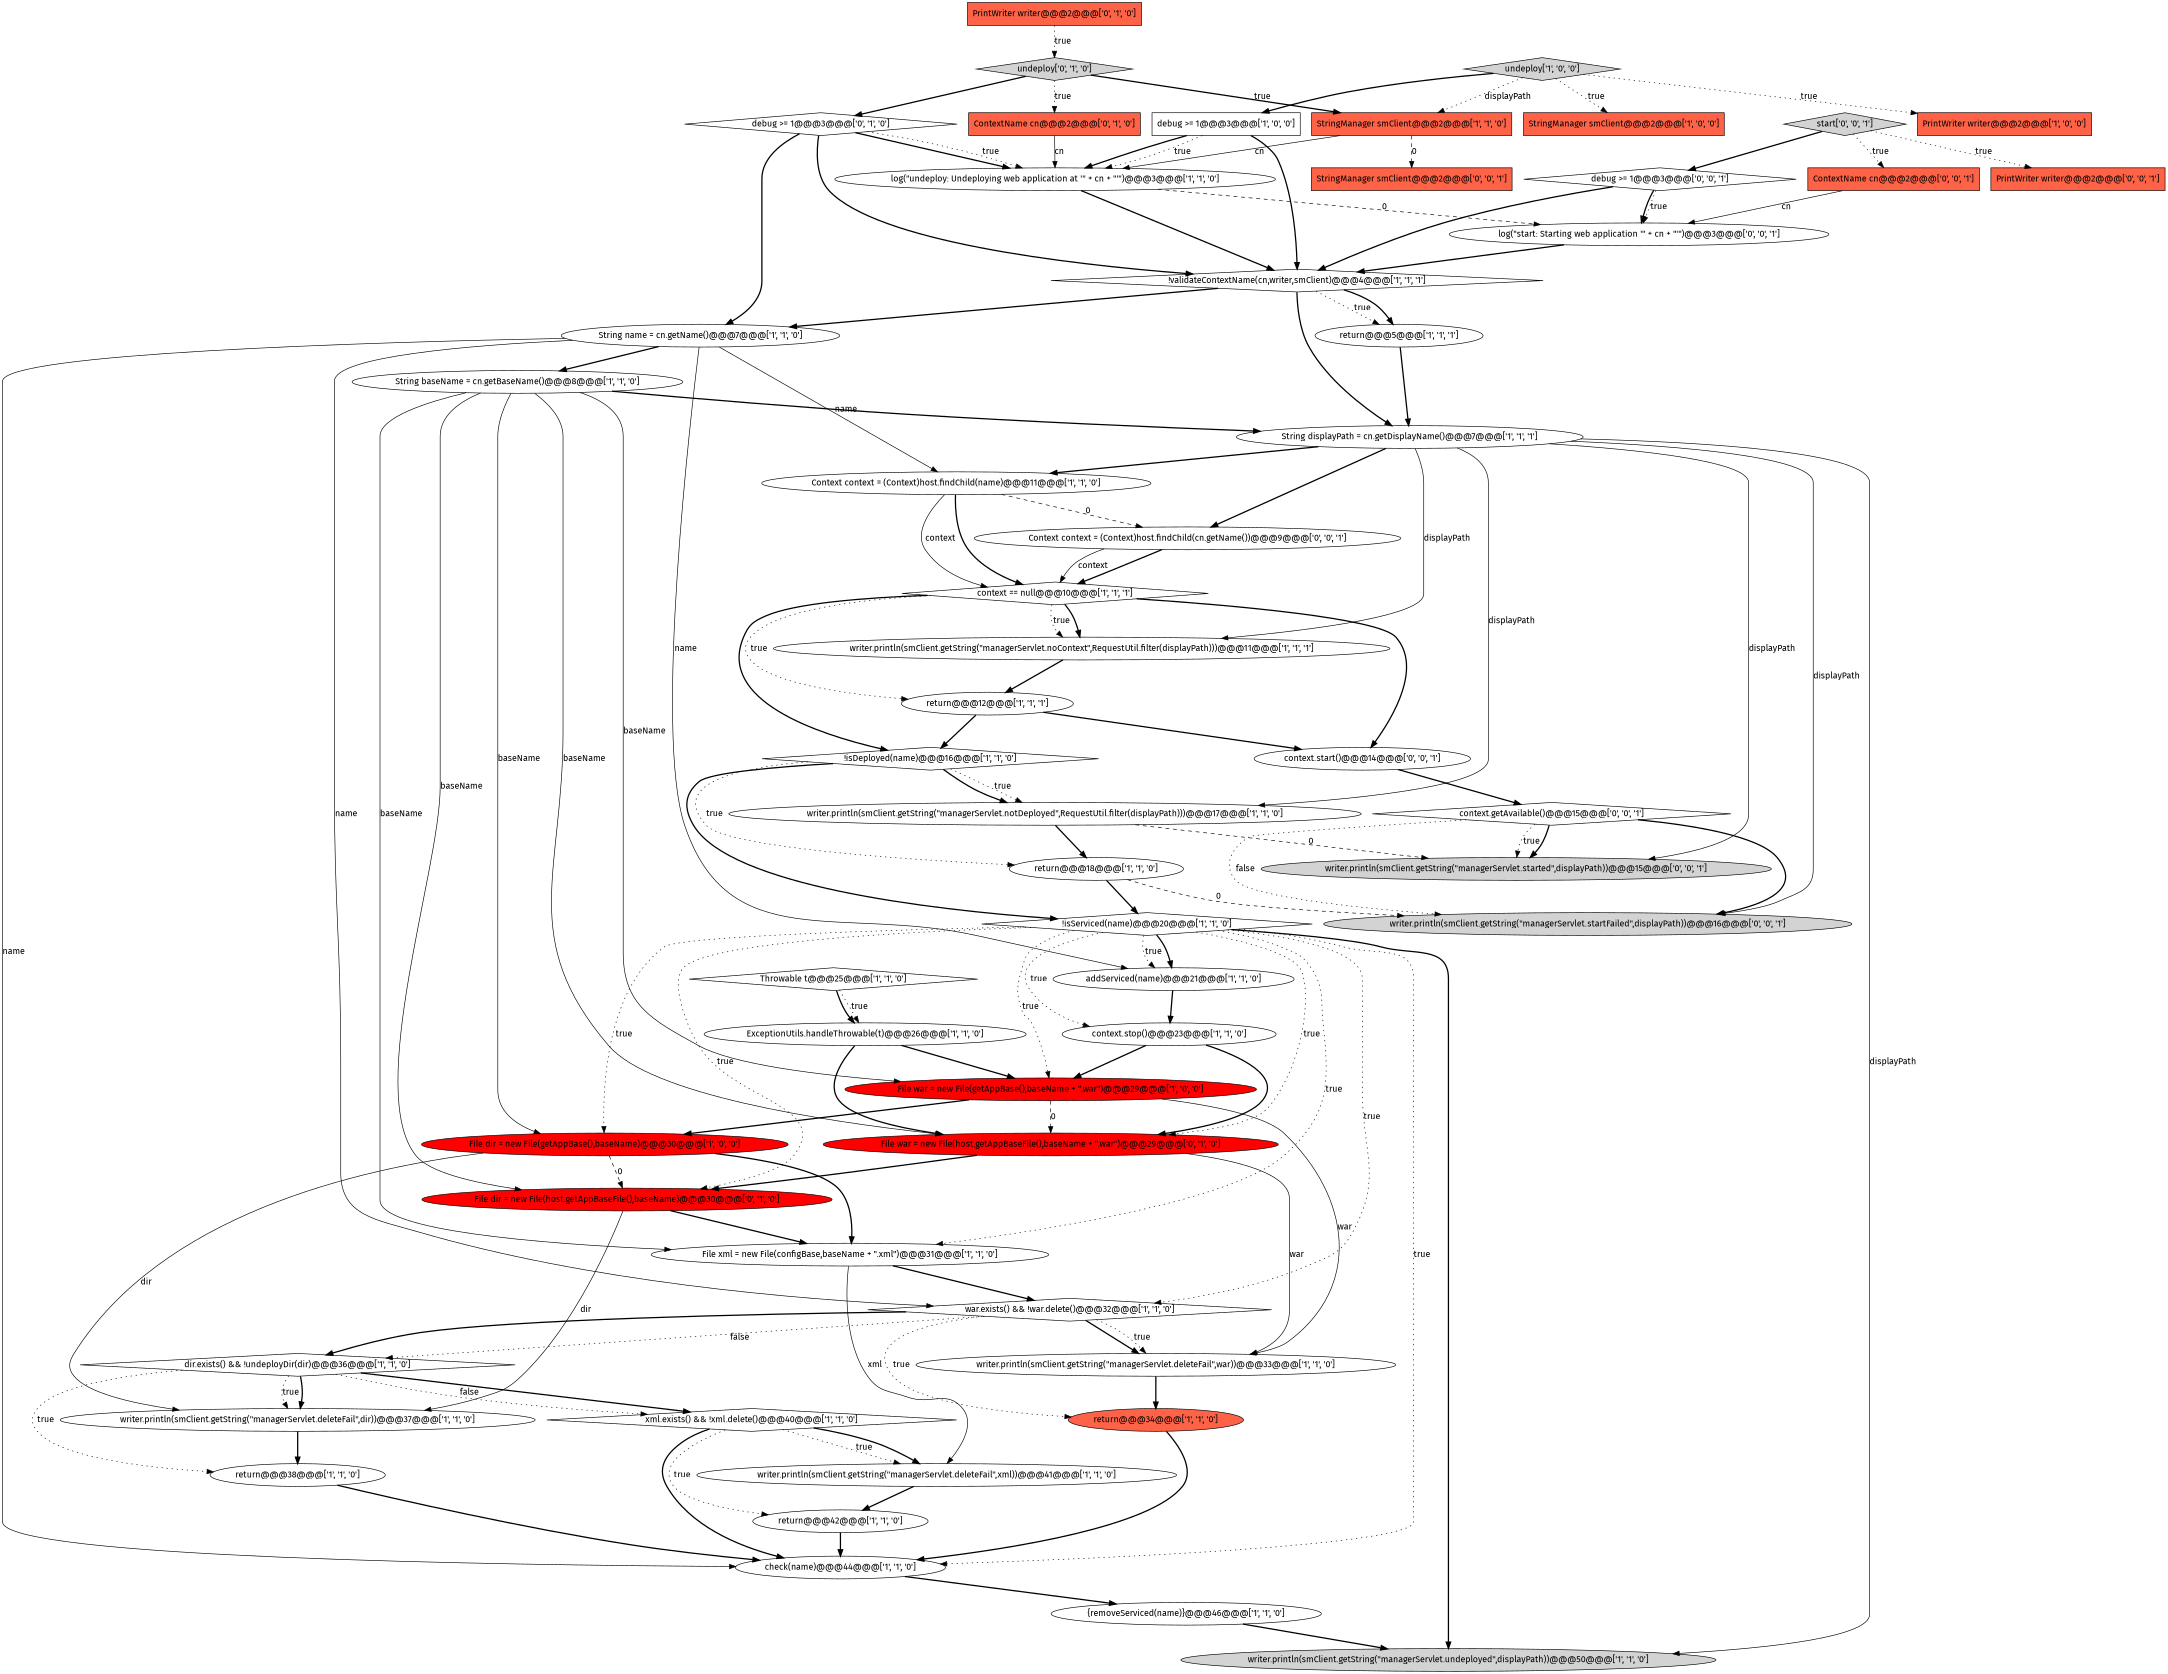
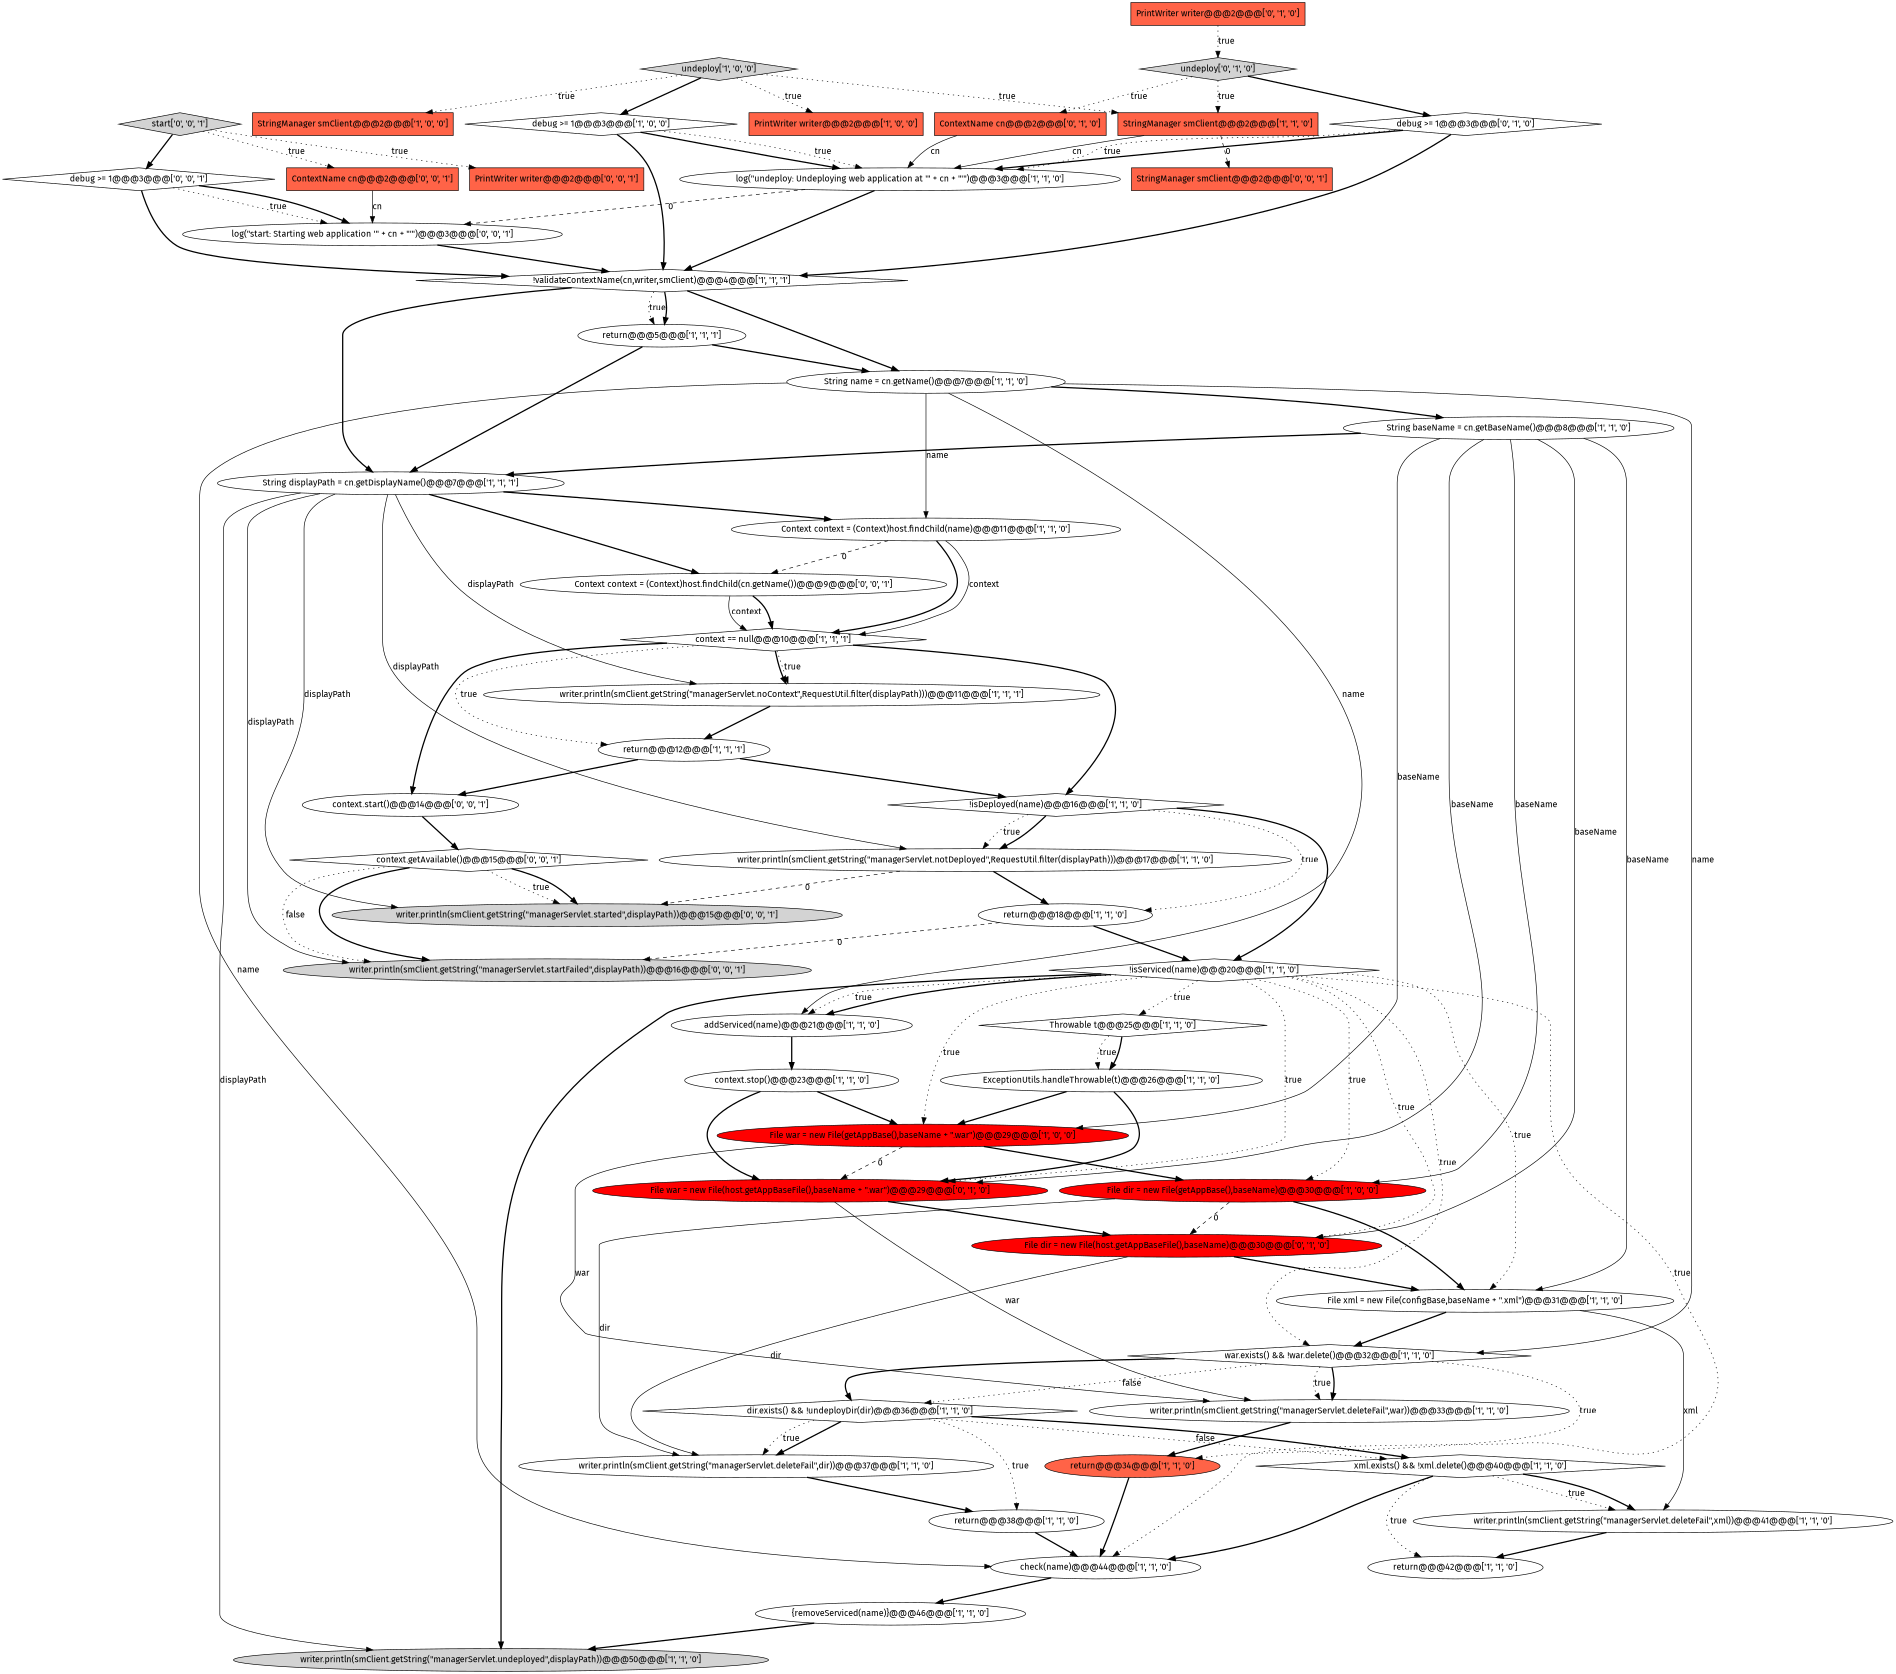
(1212, 93) -> (1218, 93)
(1508, 97) -> (1007, 97)
(1226, 124) -> (601, 124)
(762, 225) -> (787, 358)
(1027, 969) -> (1171, 996)
(840, 1541) -> none
